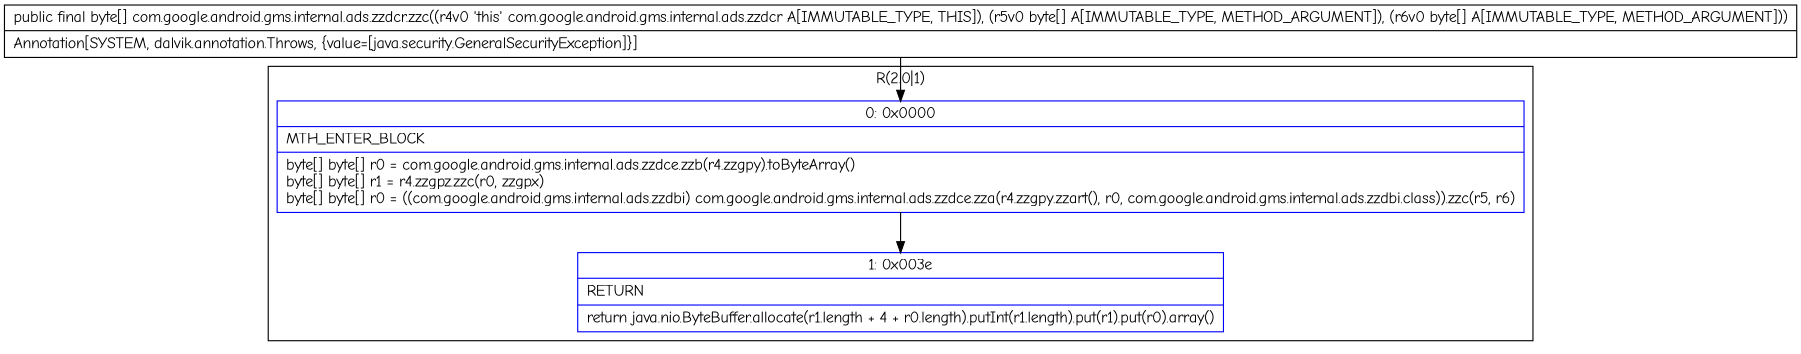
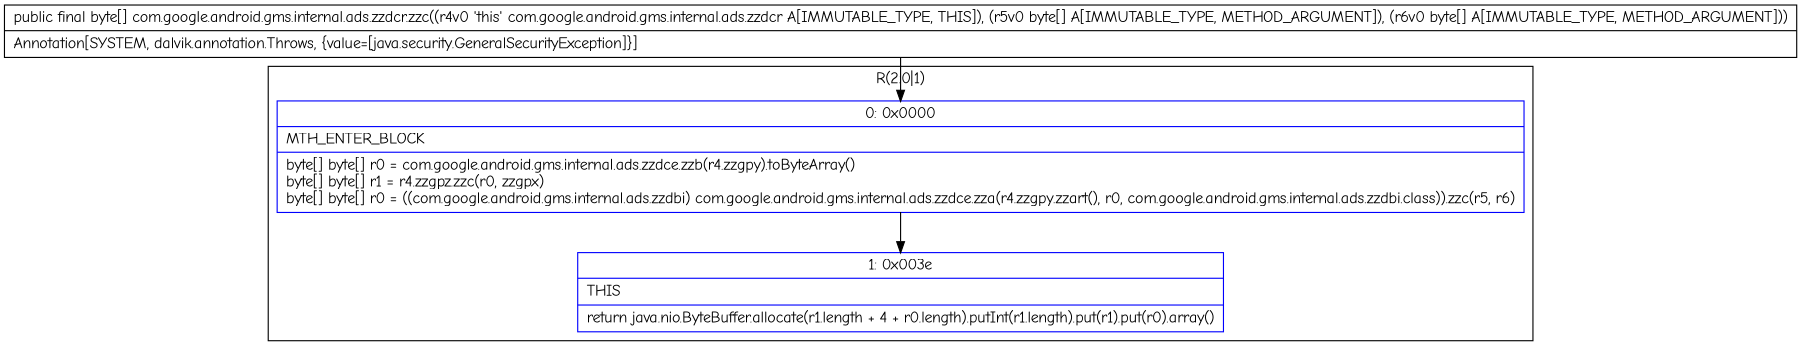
(616, 291) -> (604, 291)
